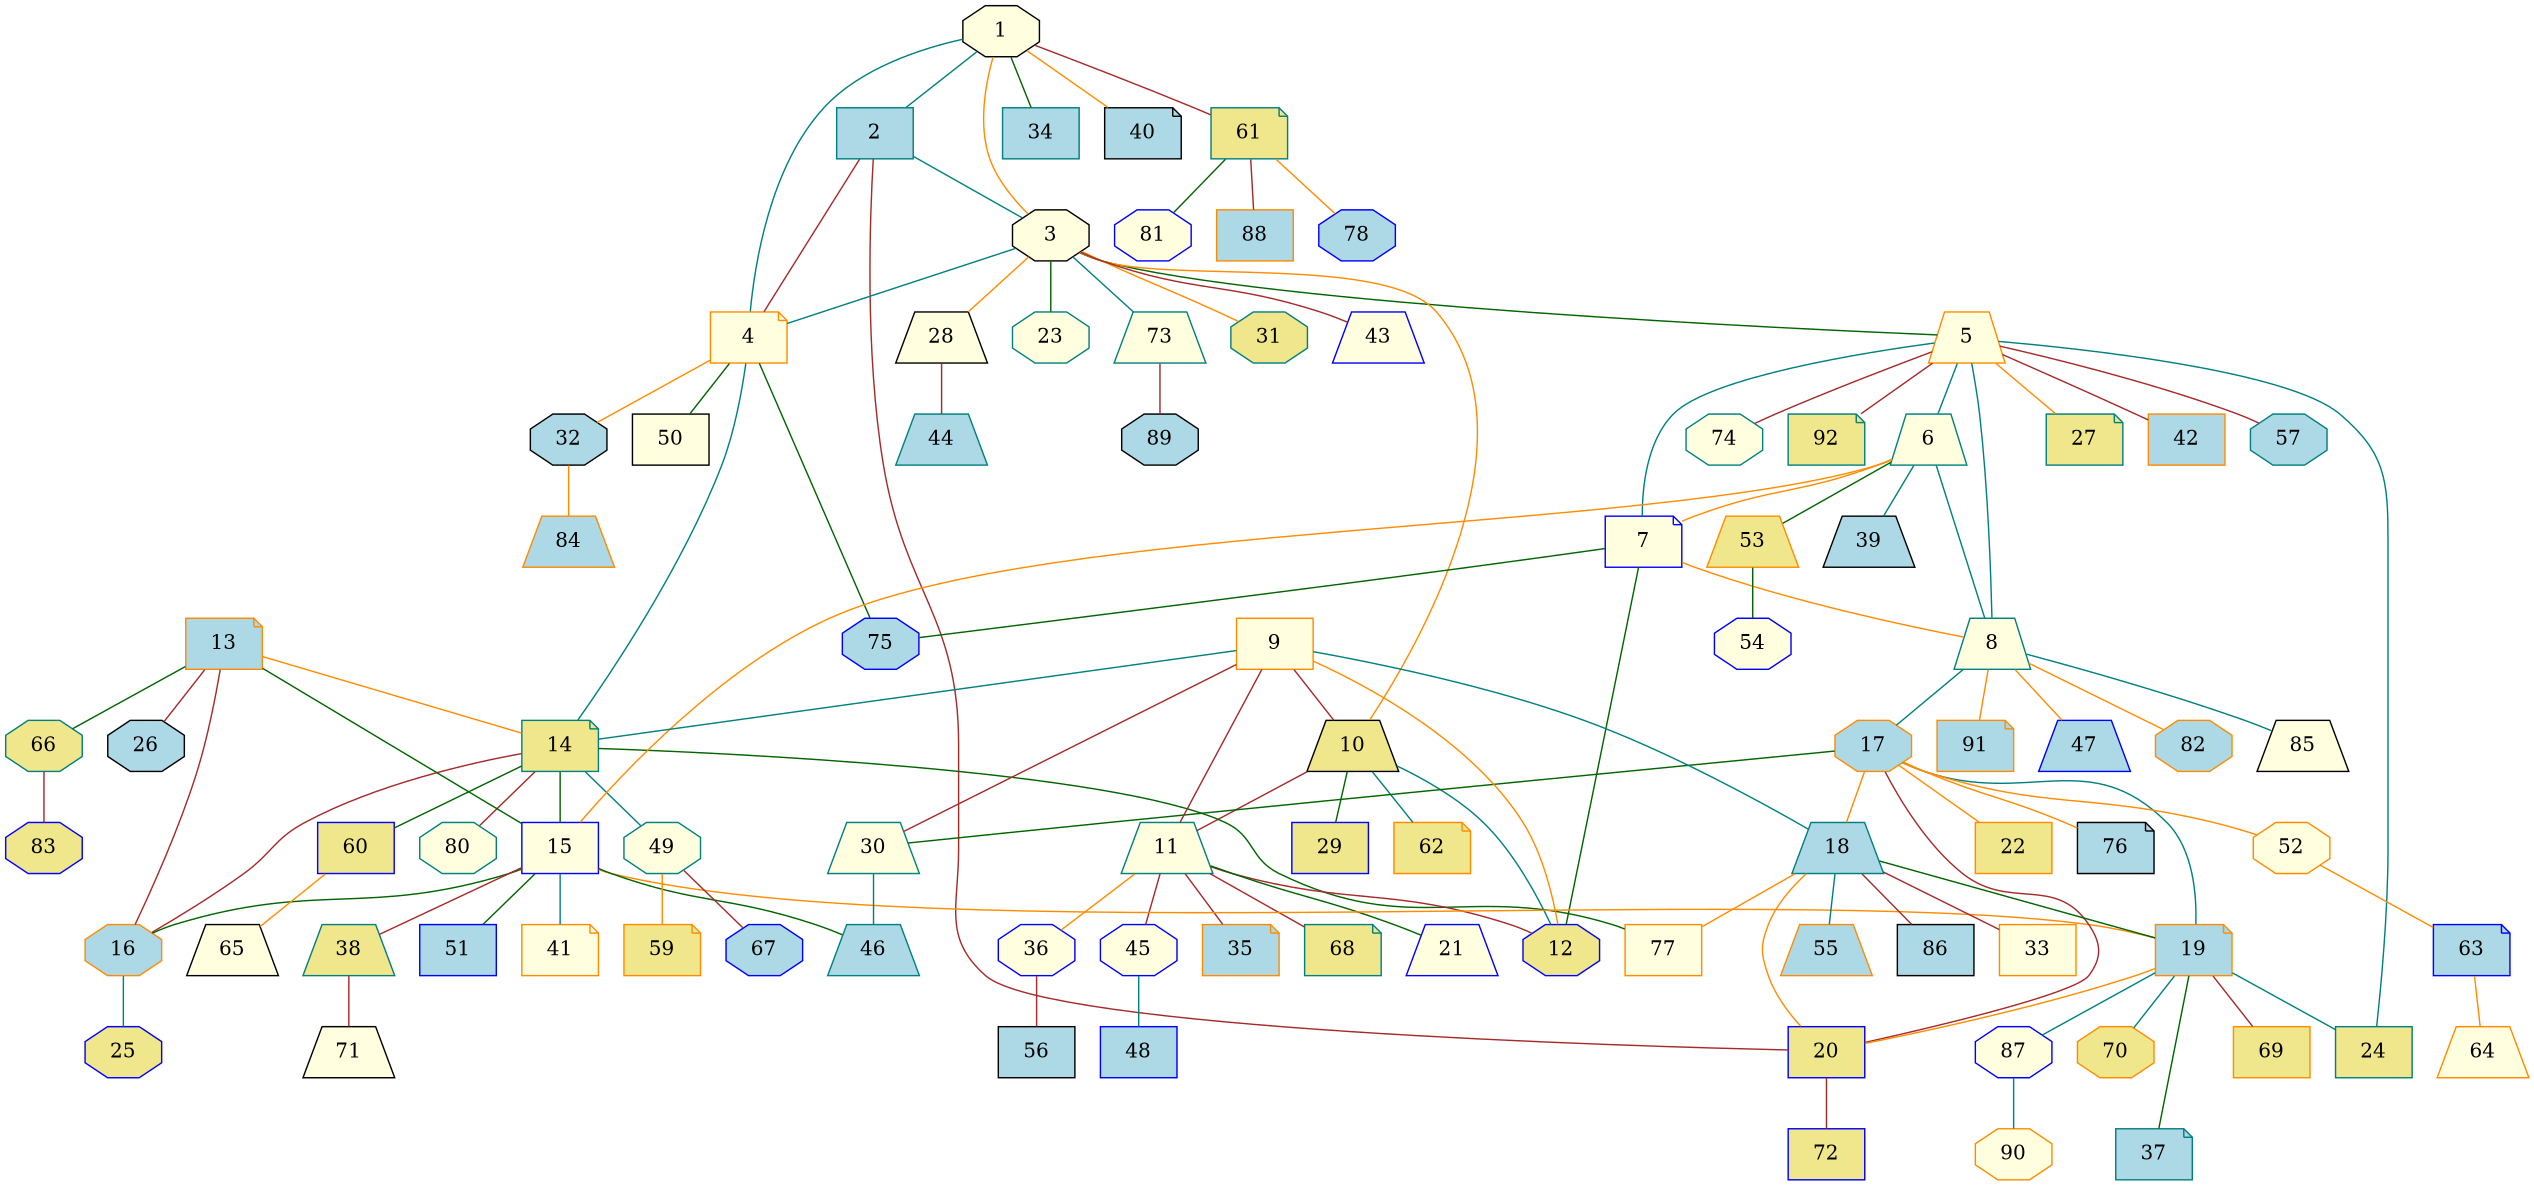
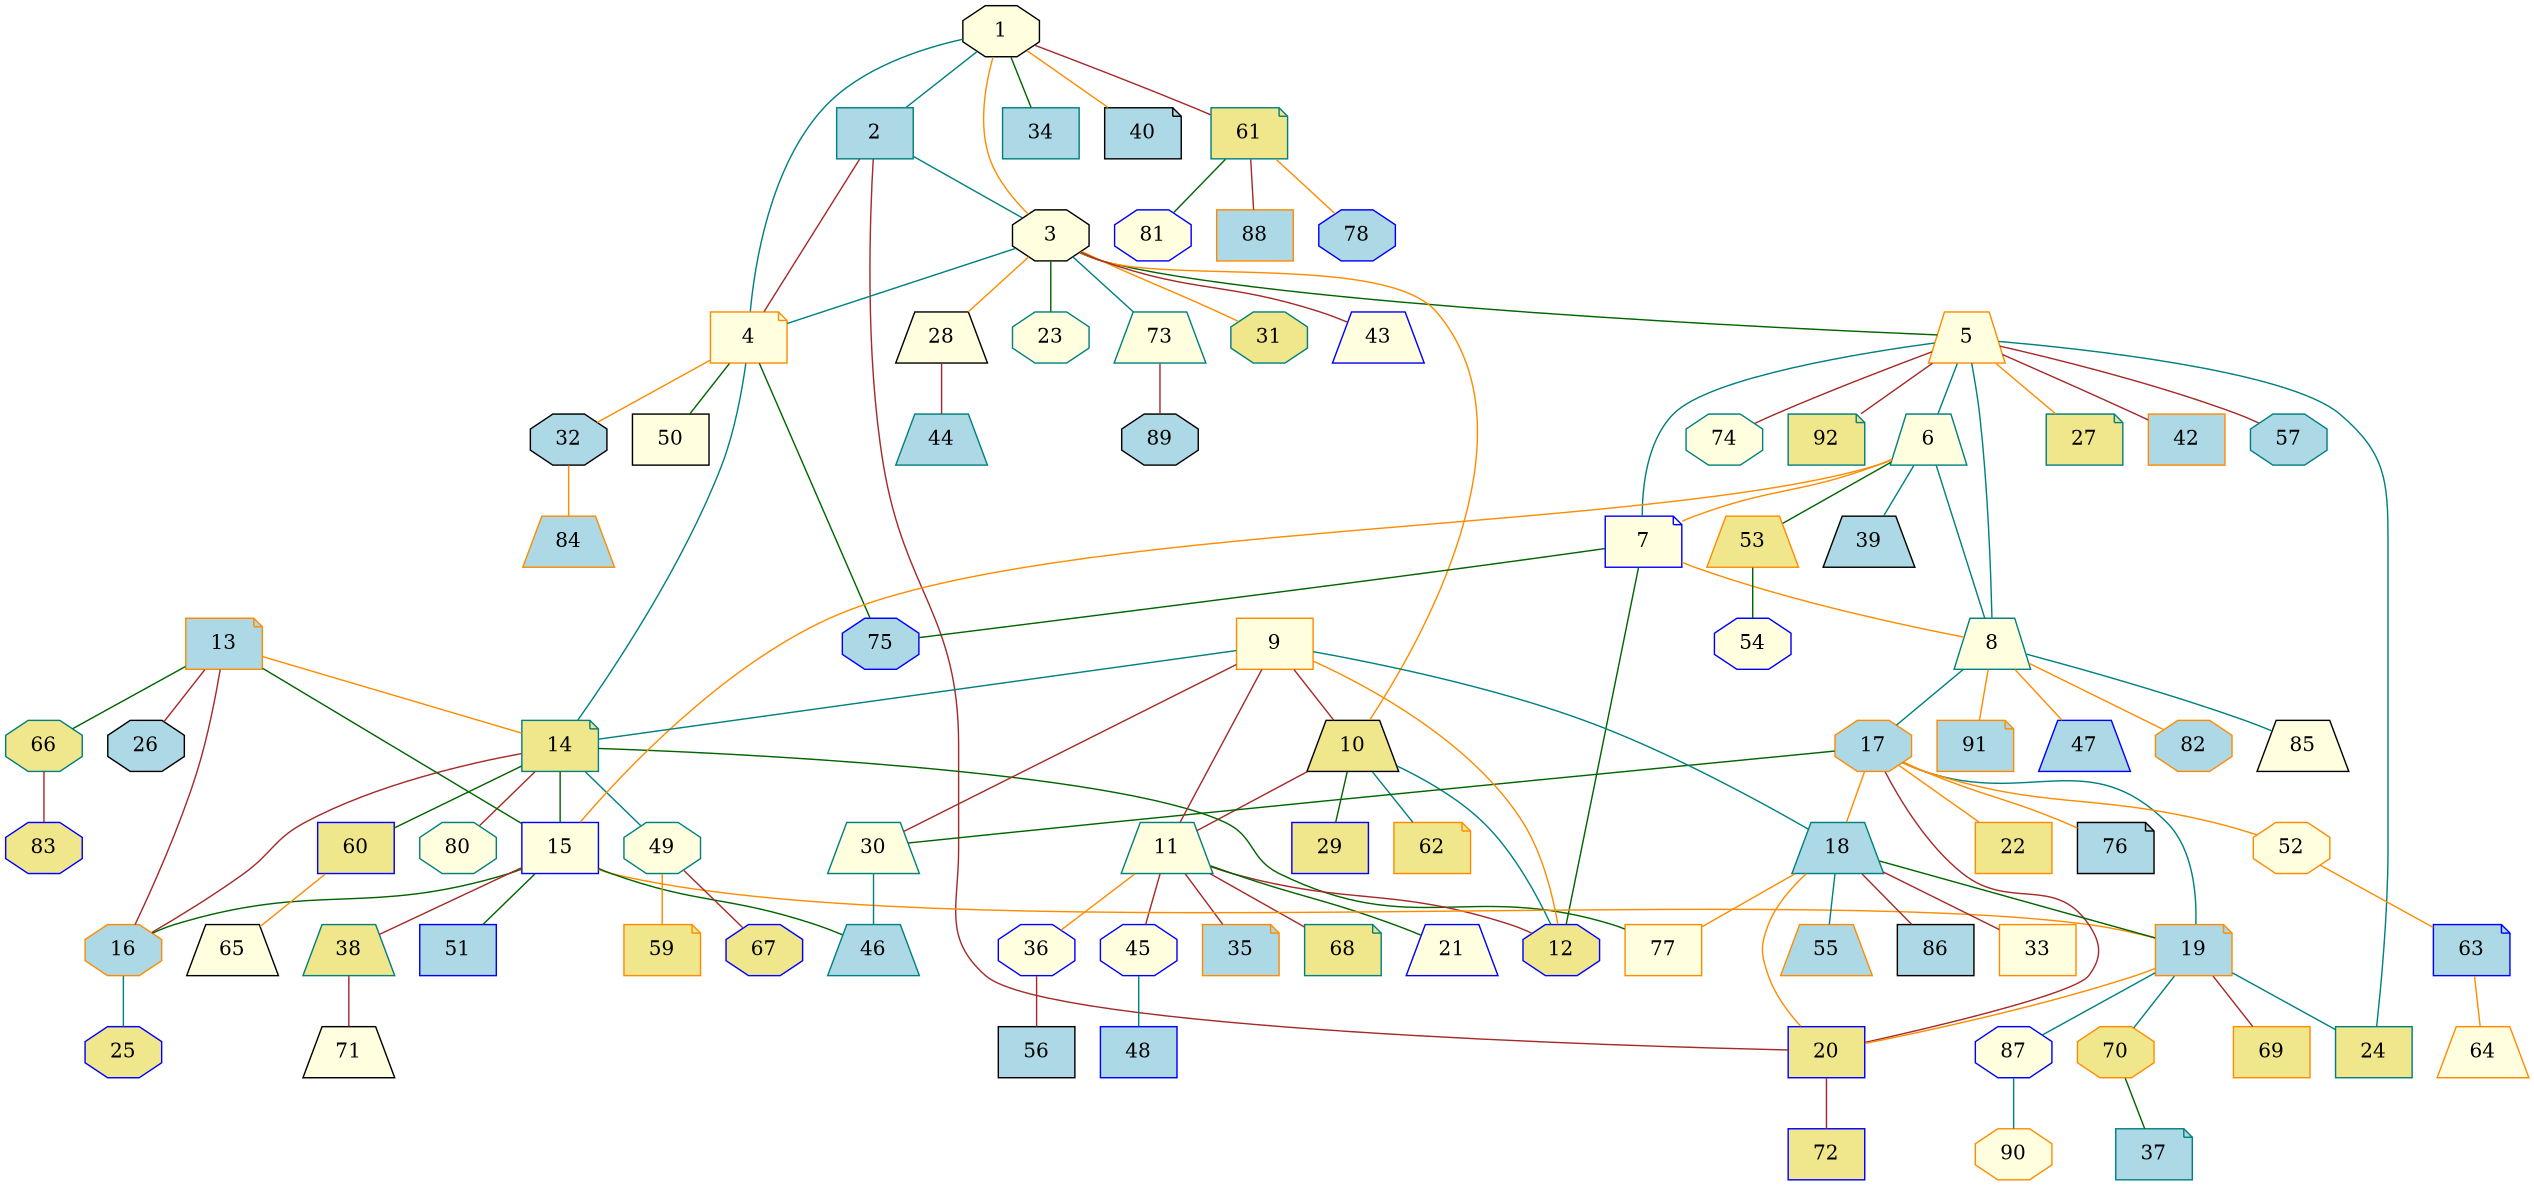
(560, 950) -> none
(764, 950) -> (764, 950)
(2174, 1052) -> (2135, 1103)
